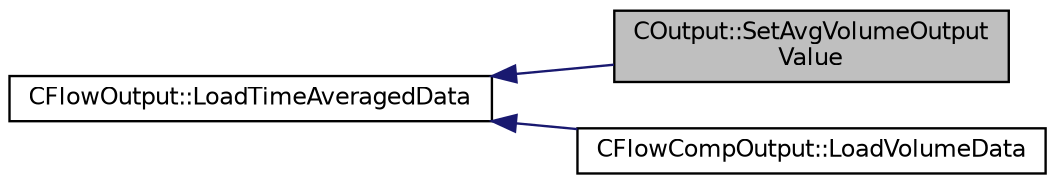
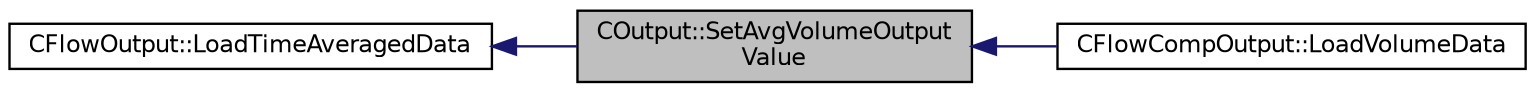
(547, 126) -> (1027, 46)
